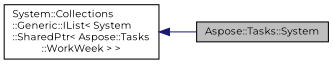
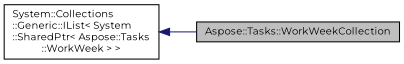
(263, 32) -> (298, 32)
